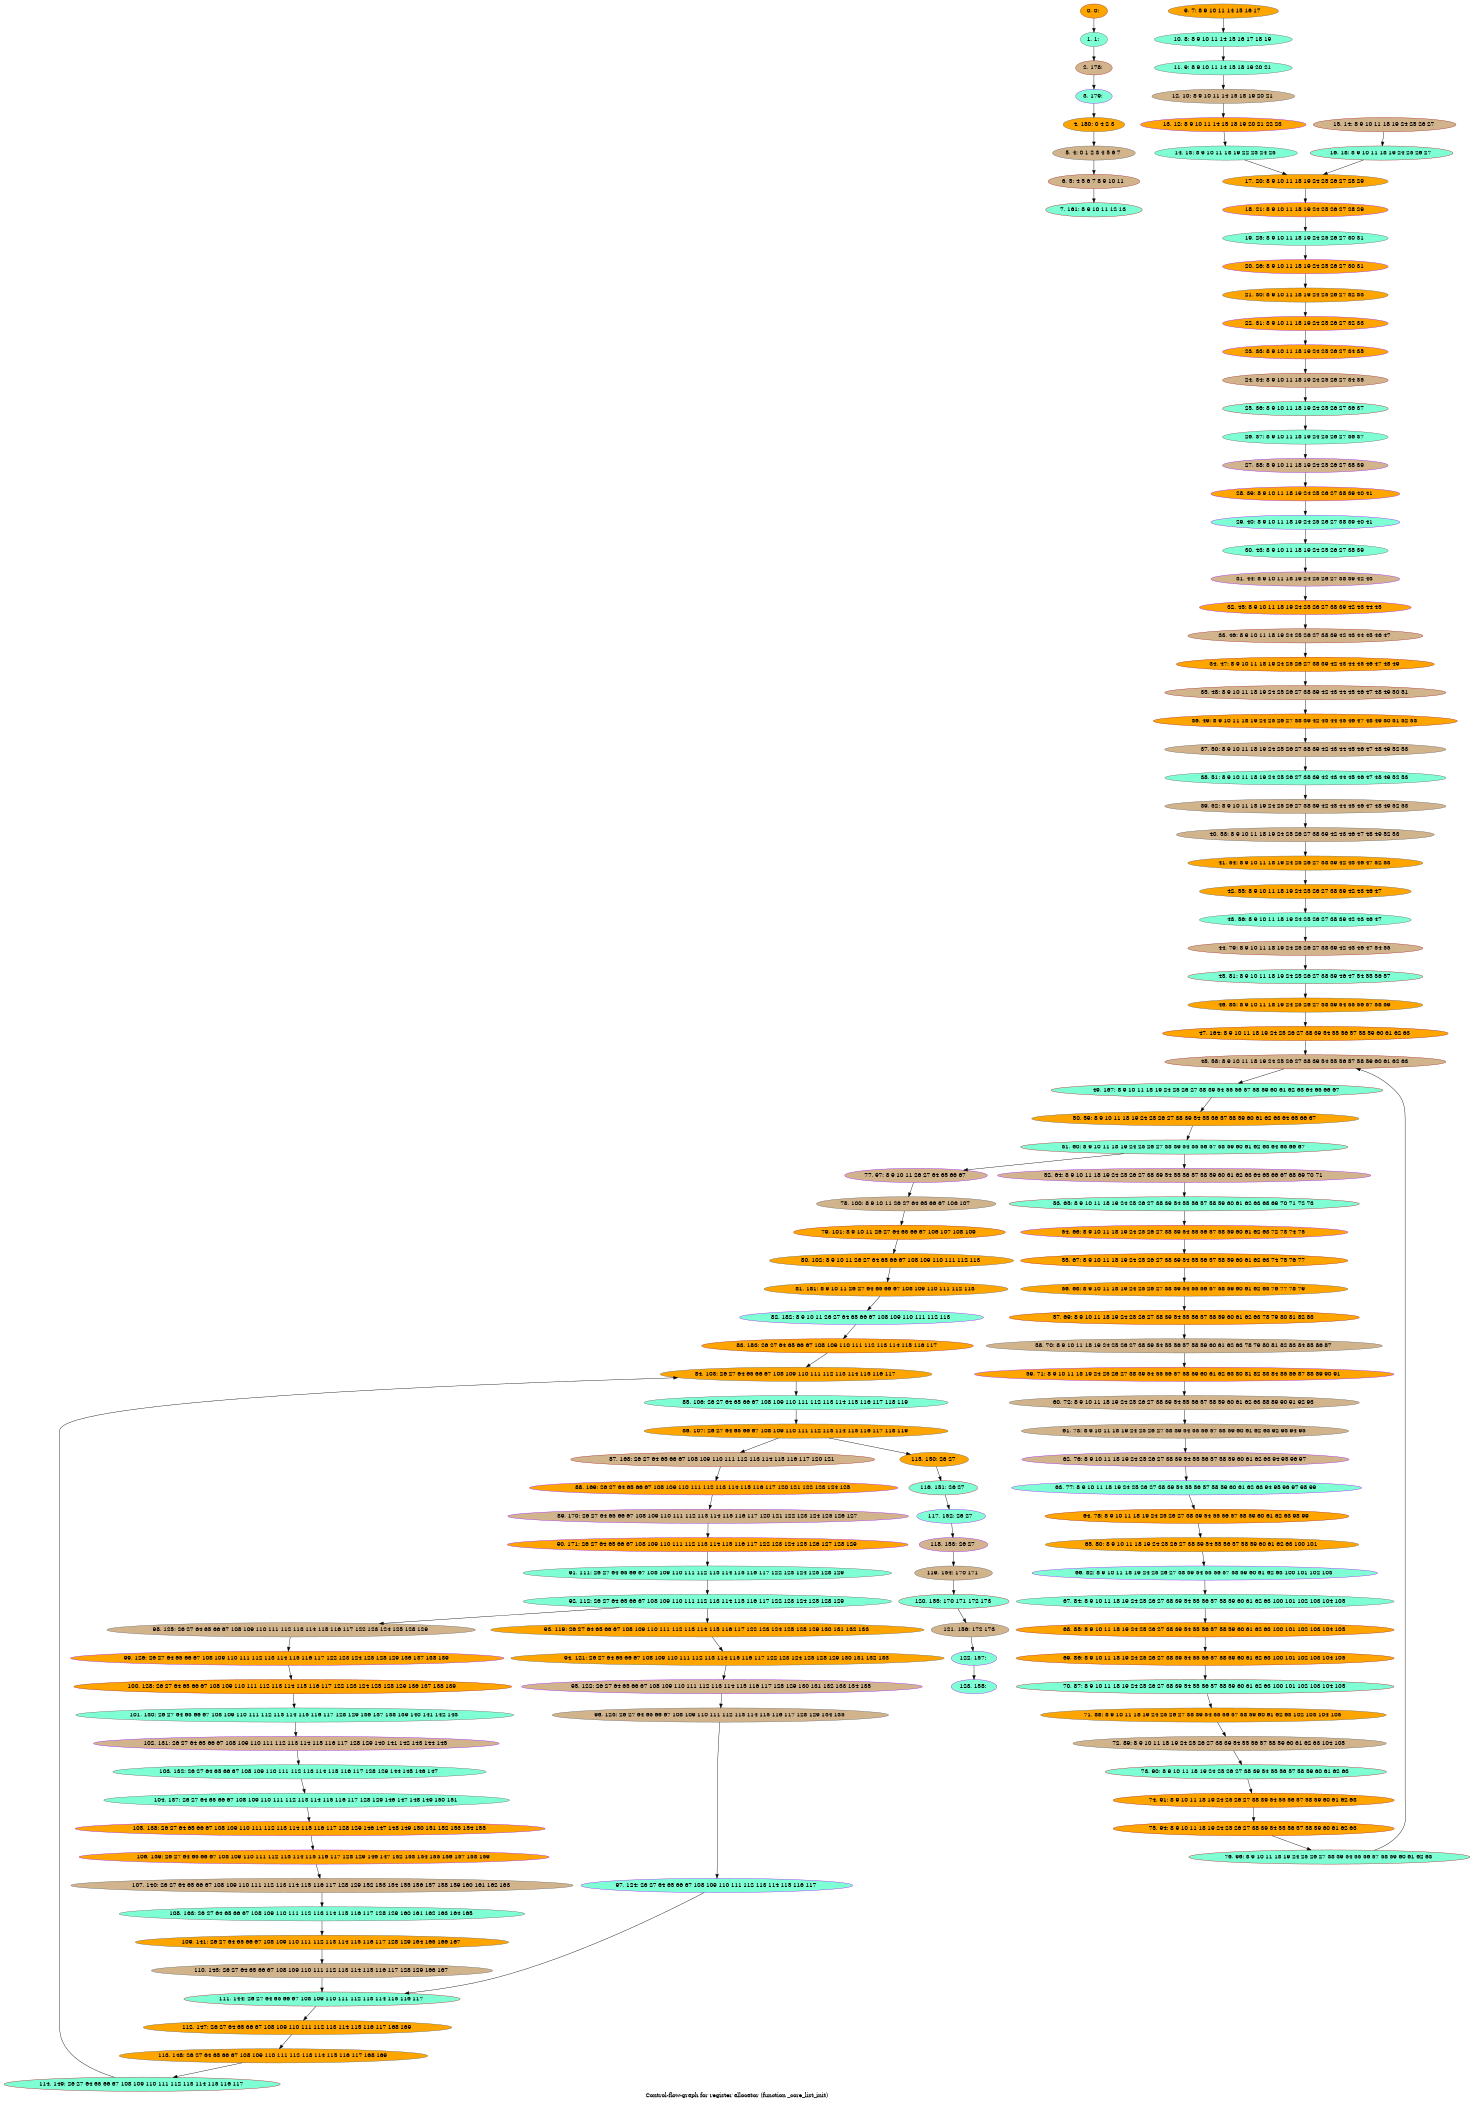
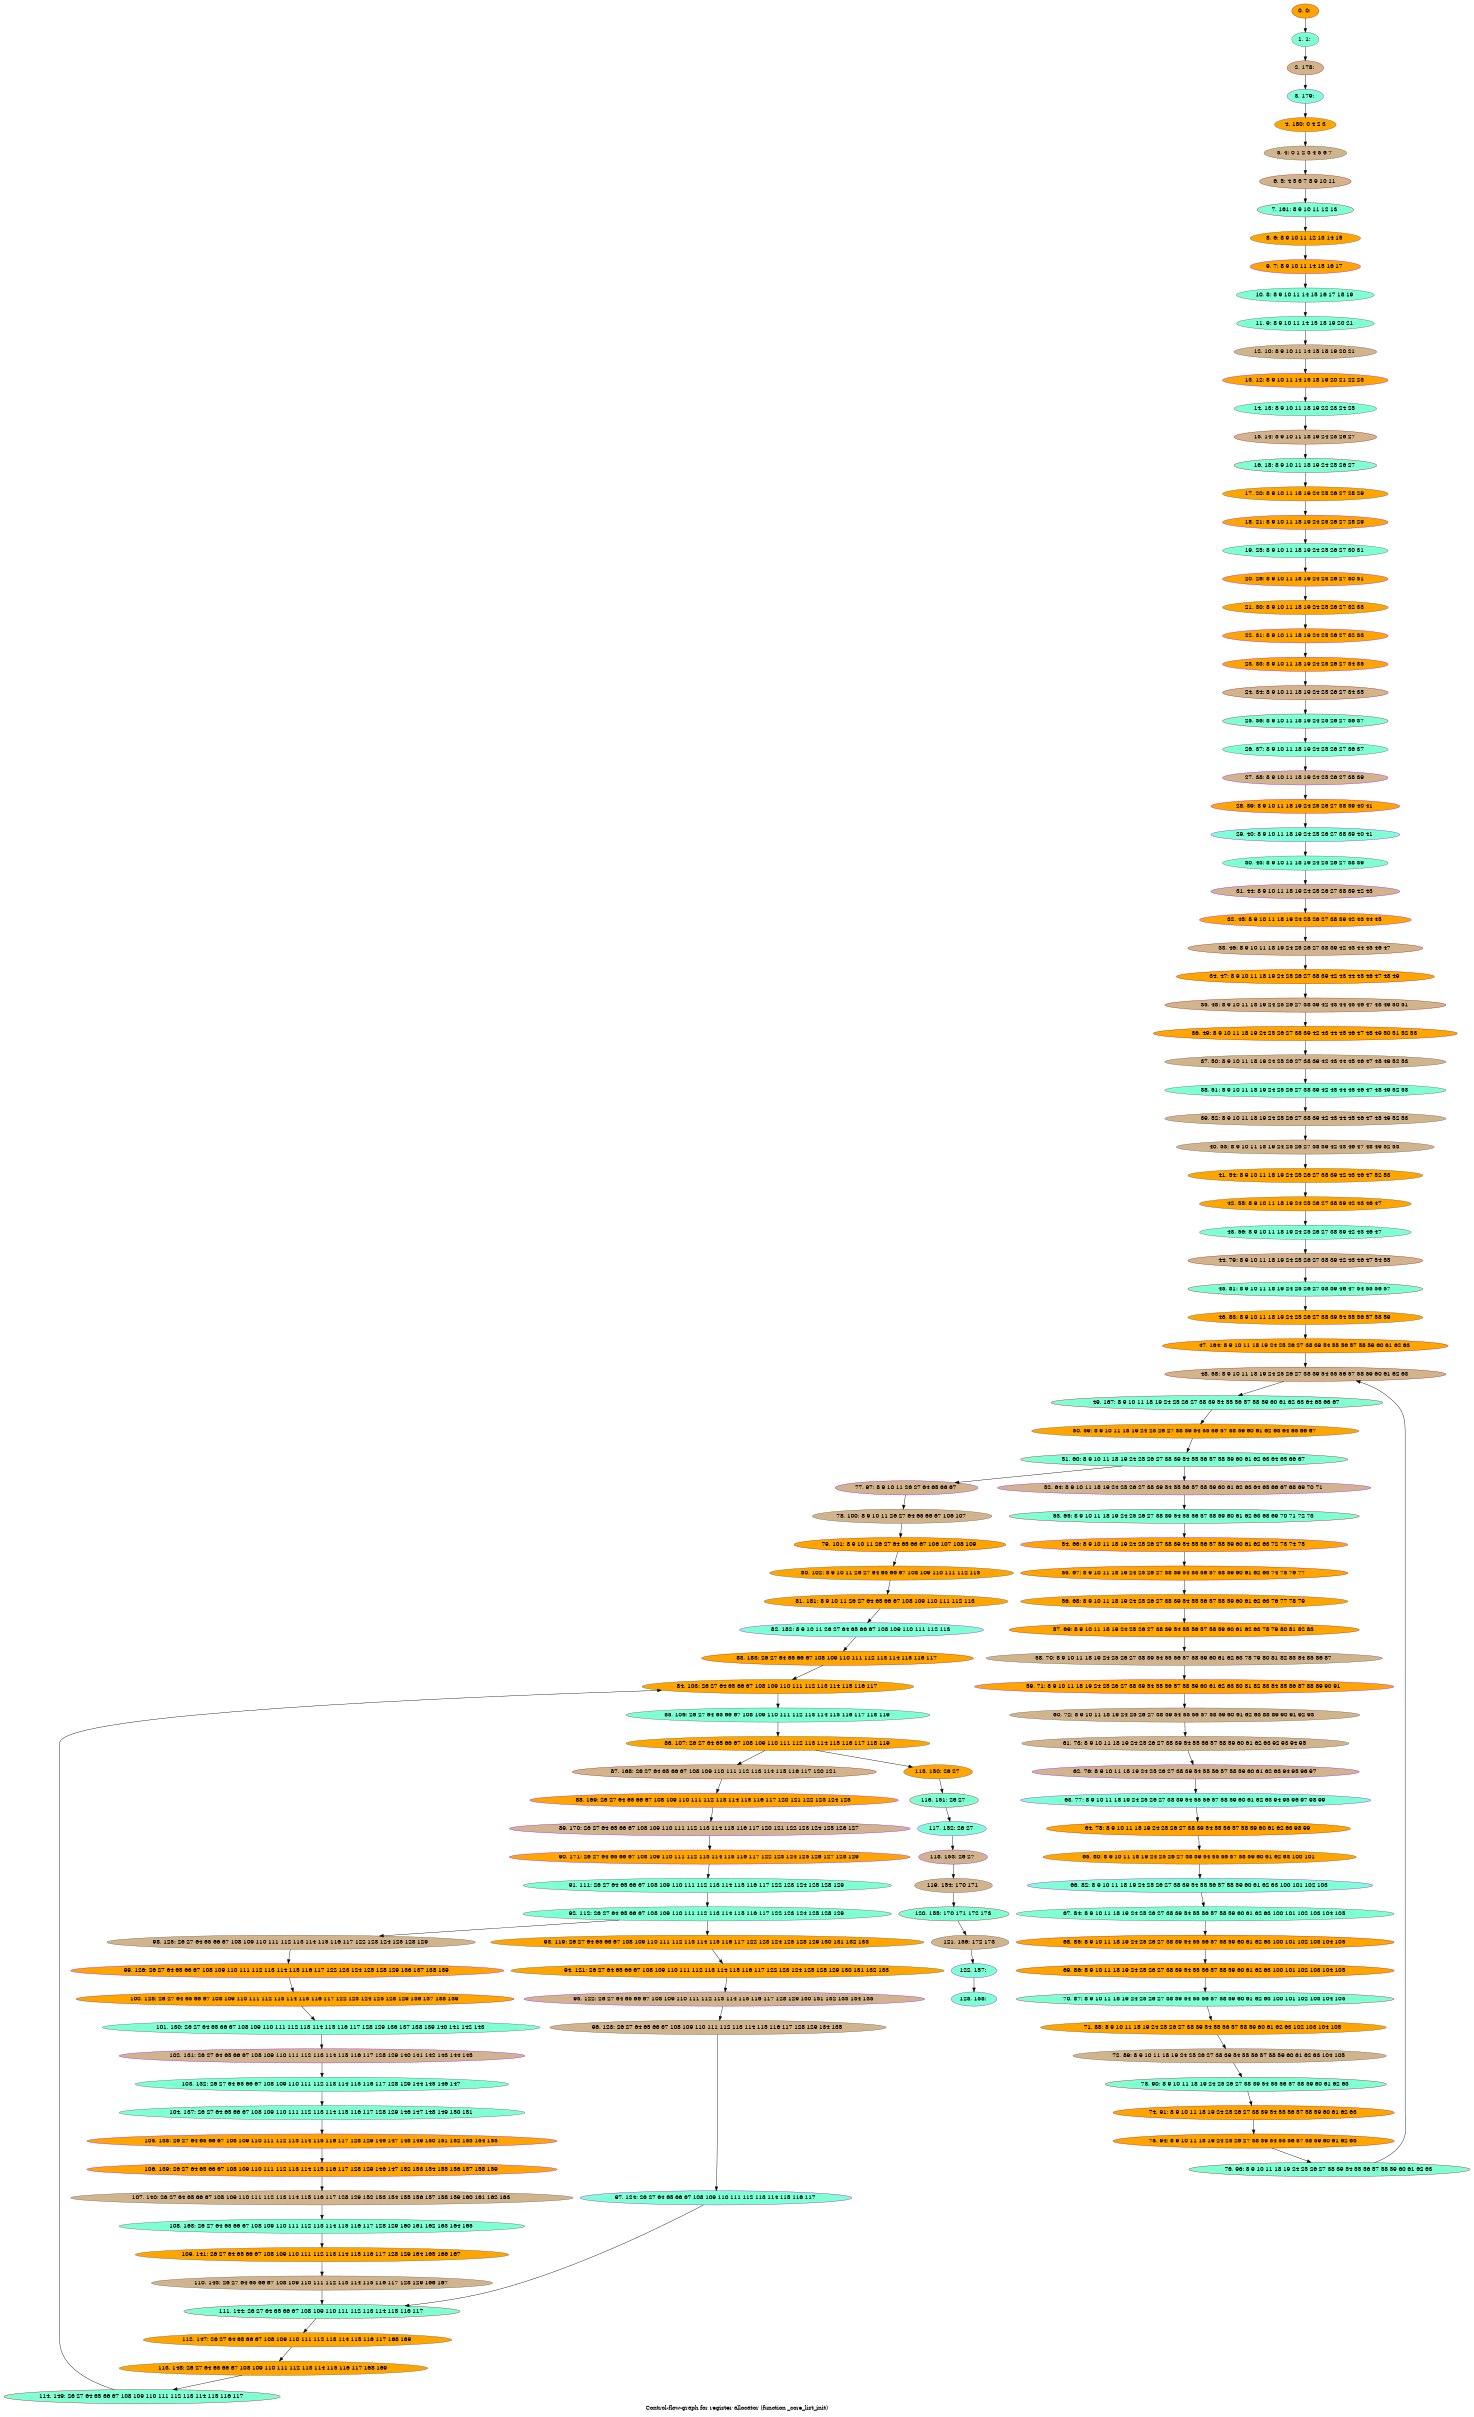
(1223, 11) -> (1305, 267)
(1264, 167) -> (1305, 421)
none -> (1305, 238)
